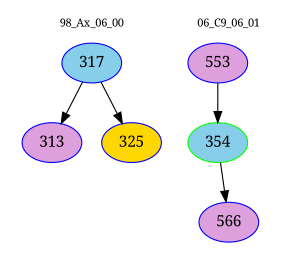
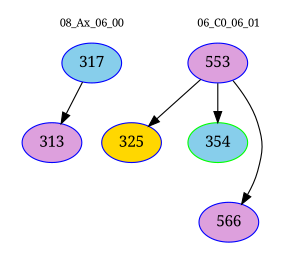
(92, 24) -> (92, 24)
(229, 24) -> (229, 24)
(109, 98) -> (187, 92)
(222, 177) -> (261, 135)
